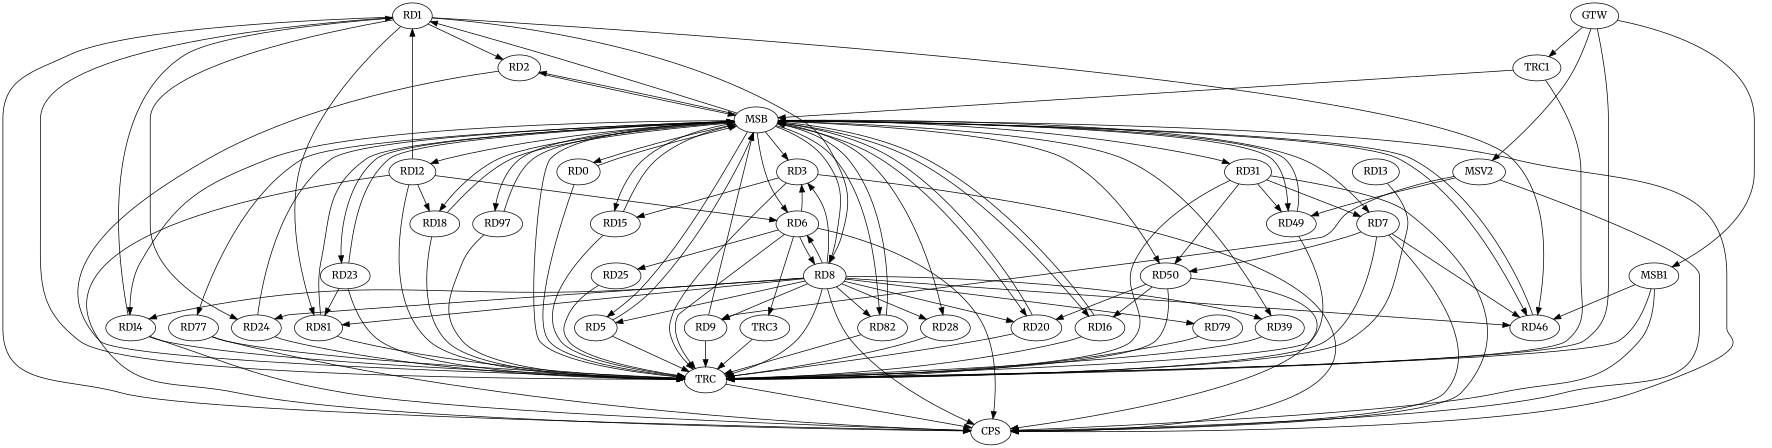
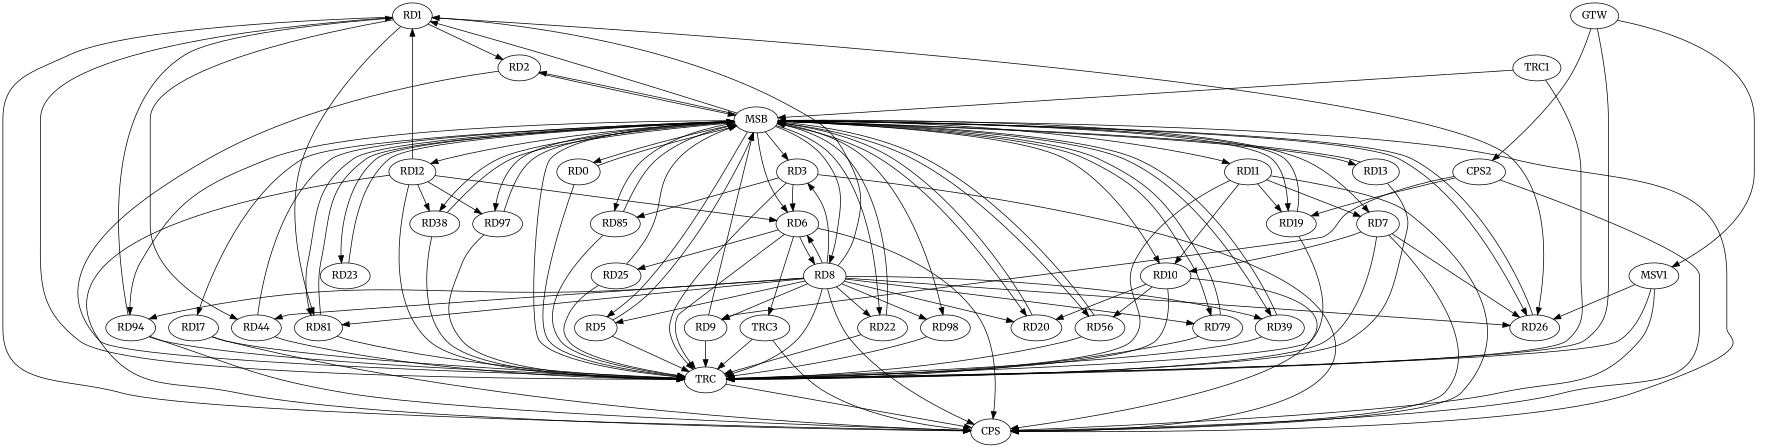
(1568, 40) -> none
(697, 71) -> (712, 72)
none -> (1064, 133)
none -> (1074, 133)
none -> (1096, 158)
none -> (1137, 159)
none -> (1093, 163)
(1248, 172) -> (1248, 172)
(1479, 172) -> (1479, 172)
none -> (663, 184)
none -> (447, 193)
(802, 202) -> (793, 194)
(435, 224) -> (435, 224)
(615, 224) -> (615, 224)
(1291, 224) -> (1291, 224)
(1166, 276) -> (1166, 276)
(1654, 276) -> (1654, 276)
(334, 299) -> (367, 154)
(131, 328) -> (131, 328)
(194, 328) -> (194, 328)
(256, 328) -> (256, 328)
(883, 328) -> (883, 328)
(945, 328) -> (945, 328)
(1100, 328) -> (1100, 328)
(1535, 328) -> (1535, 328)
(874, 357) -> none
(496, 369) -> none
none -> (837, 398)
